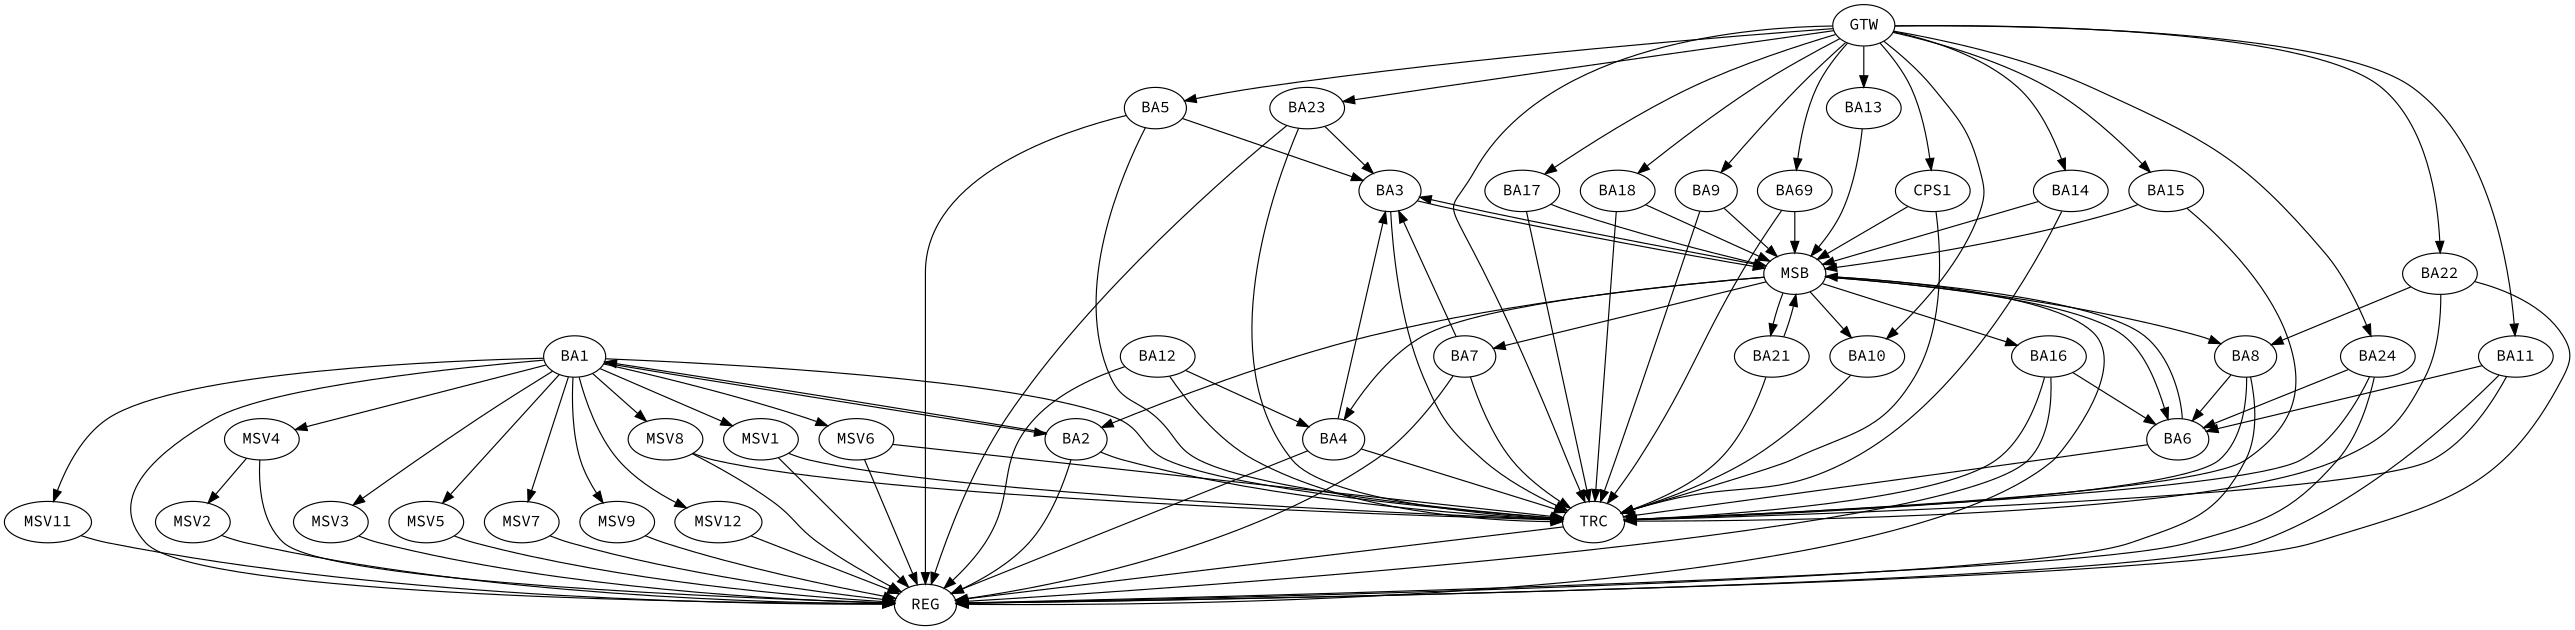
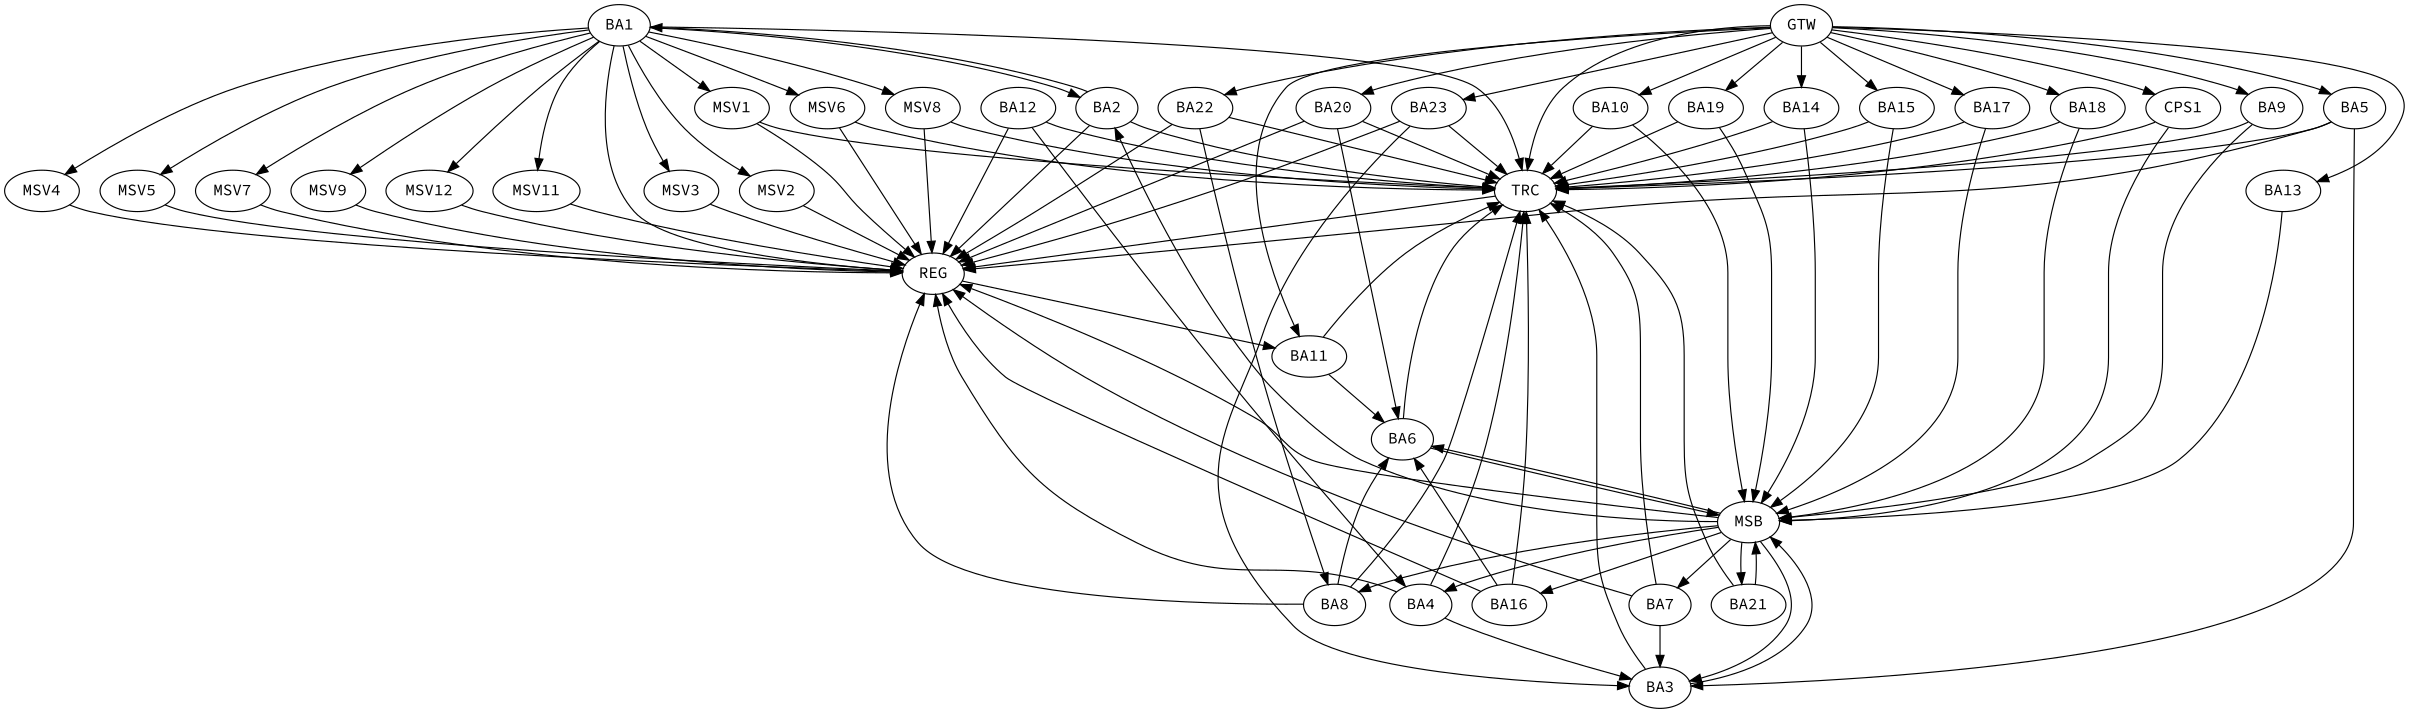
(1795, 191) -> (1706, 108)
(1827, 310) -> (1728, 291)
(2378, 356) -> (1333, 108)
(231, 476) -> (674, 117)
(1762, 583) -> (1113, 313)
